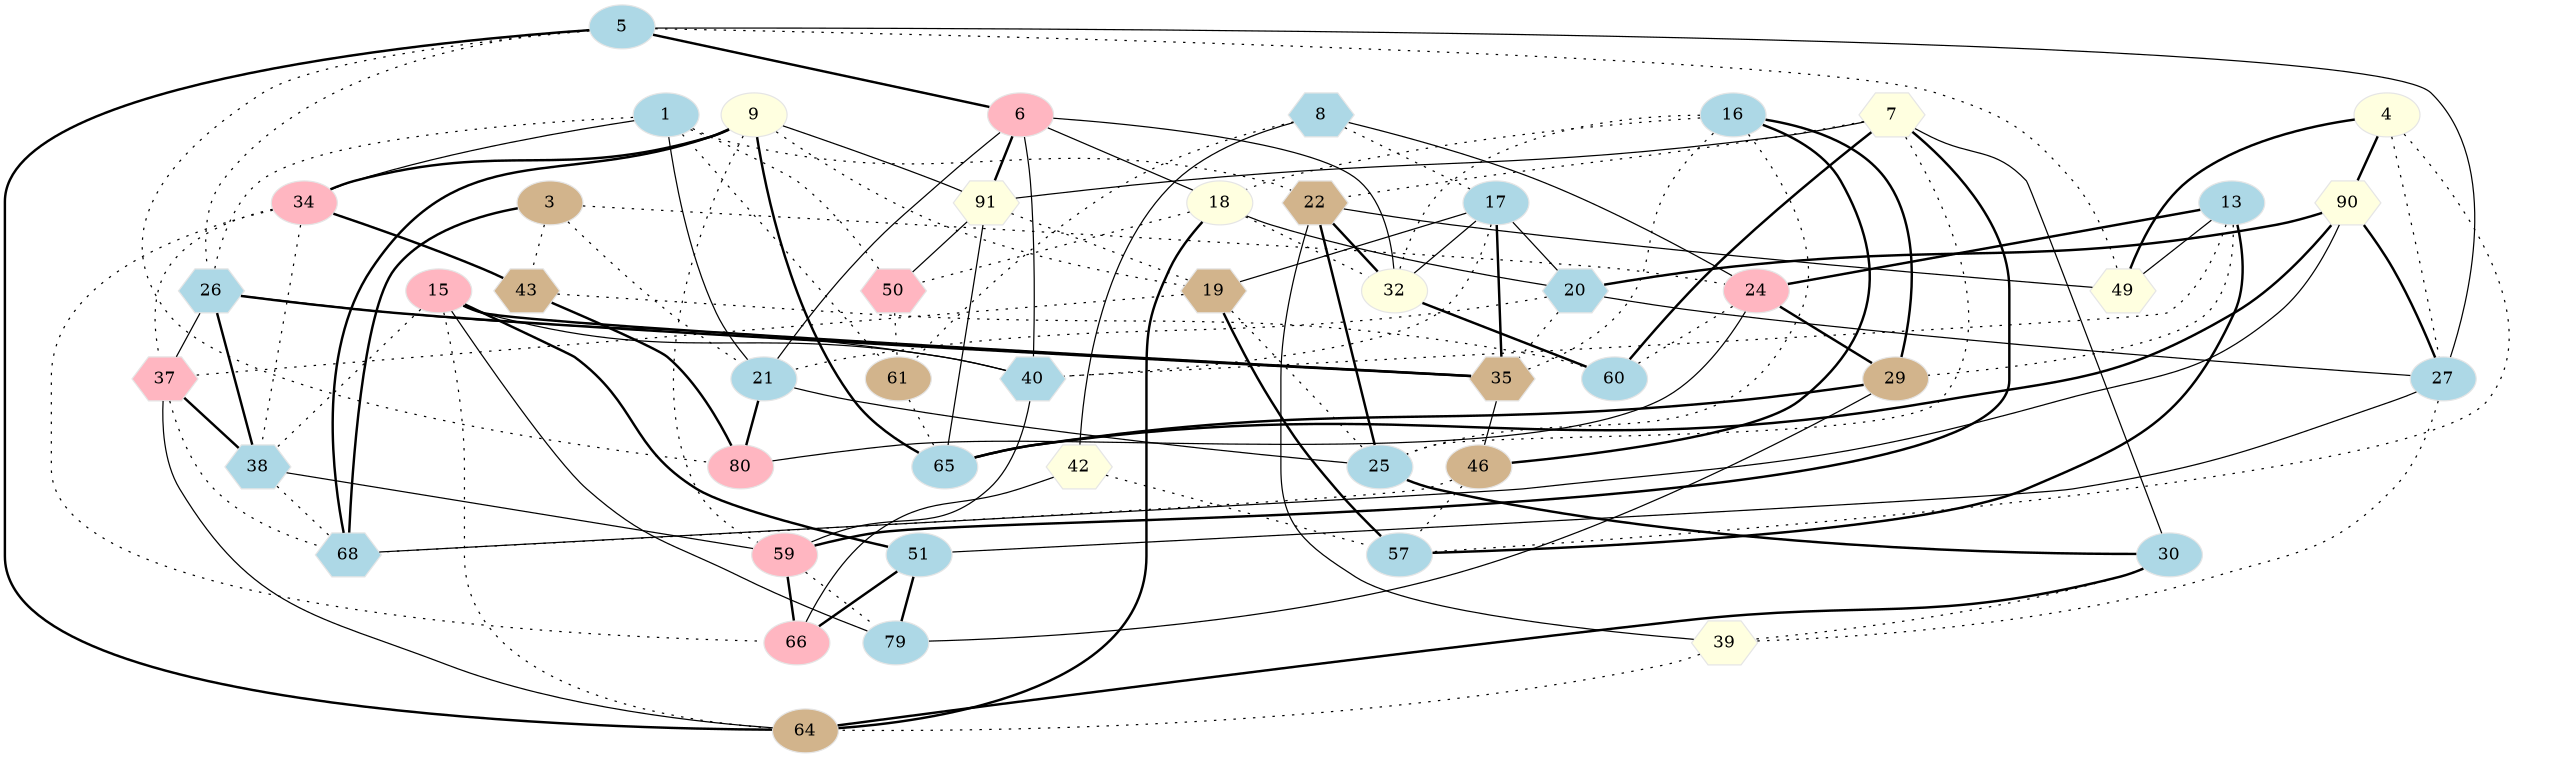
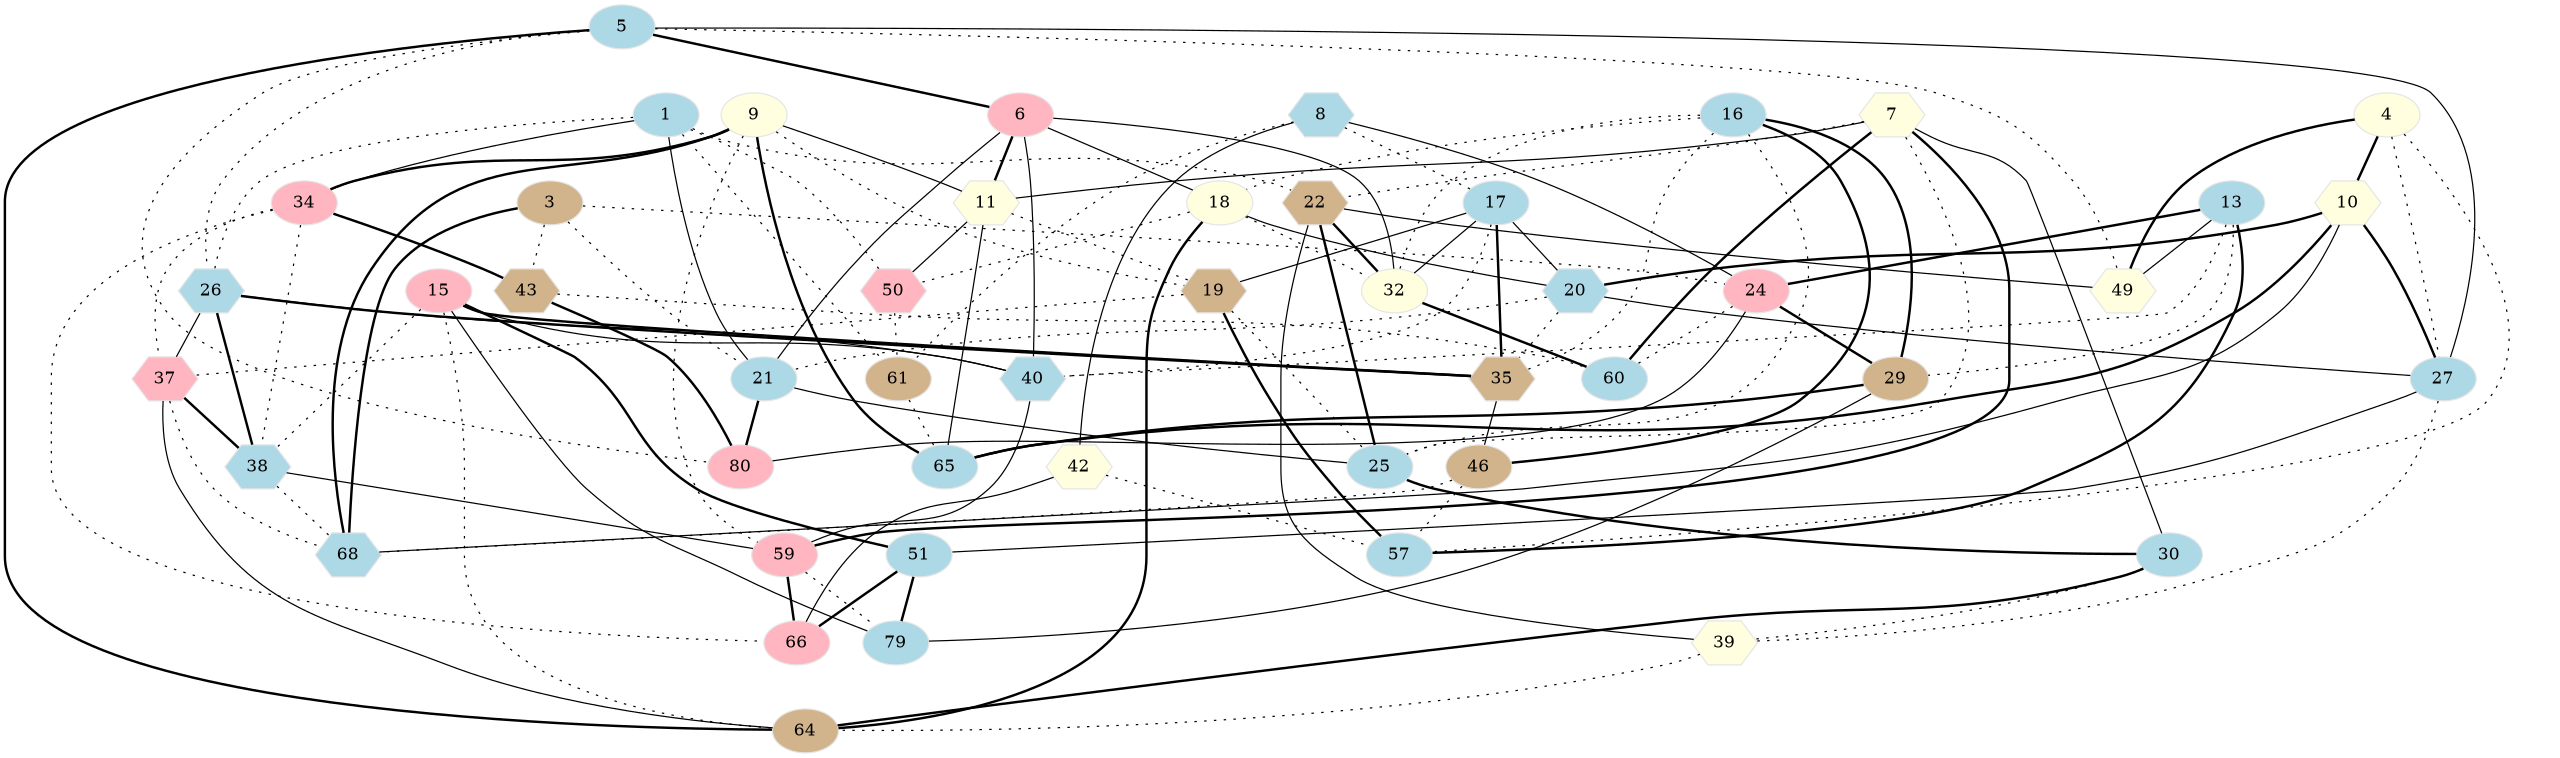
(986, 203) -> (986, 203)
(2348, 203) -> (2348, 203)
